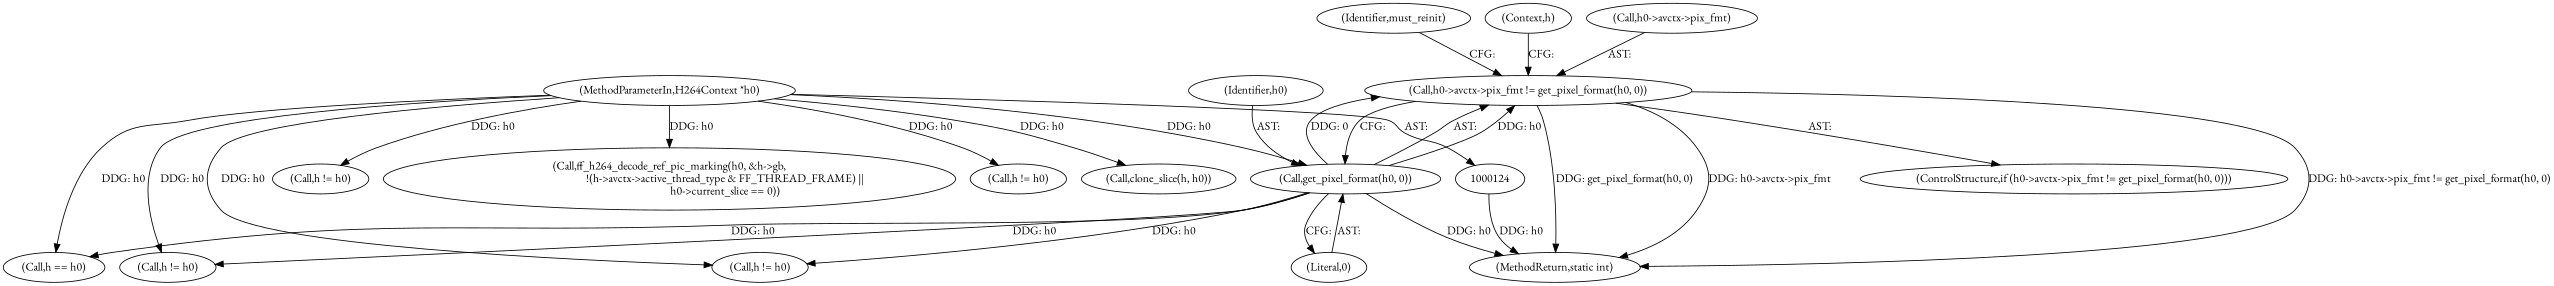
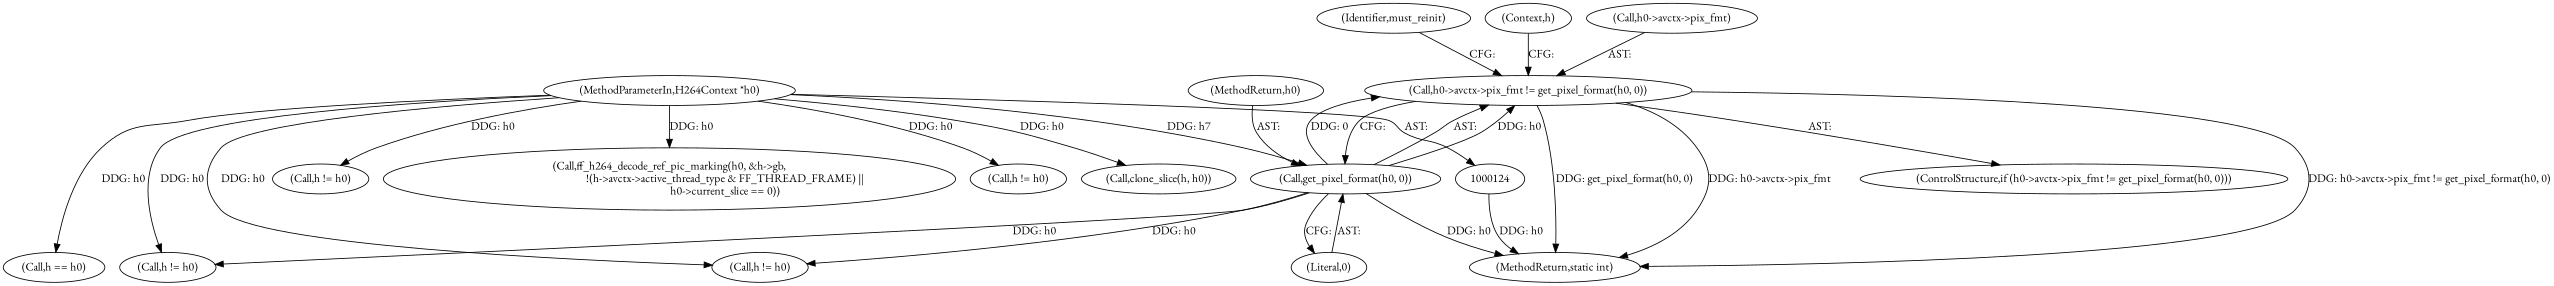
(1256, 91) -> (1256, 91)
(1189, 127) -> (1189, 127)
(705, 226) -> none
